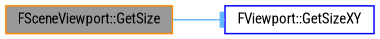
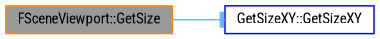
(300, 20) -> (300, 20)
